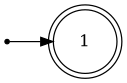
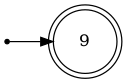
(85, 42) -> (85, 42)
